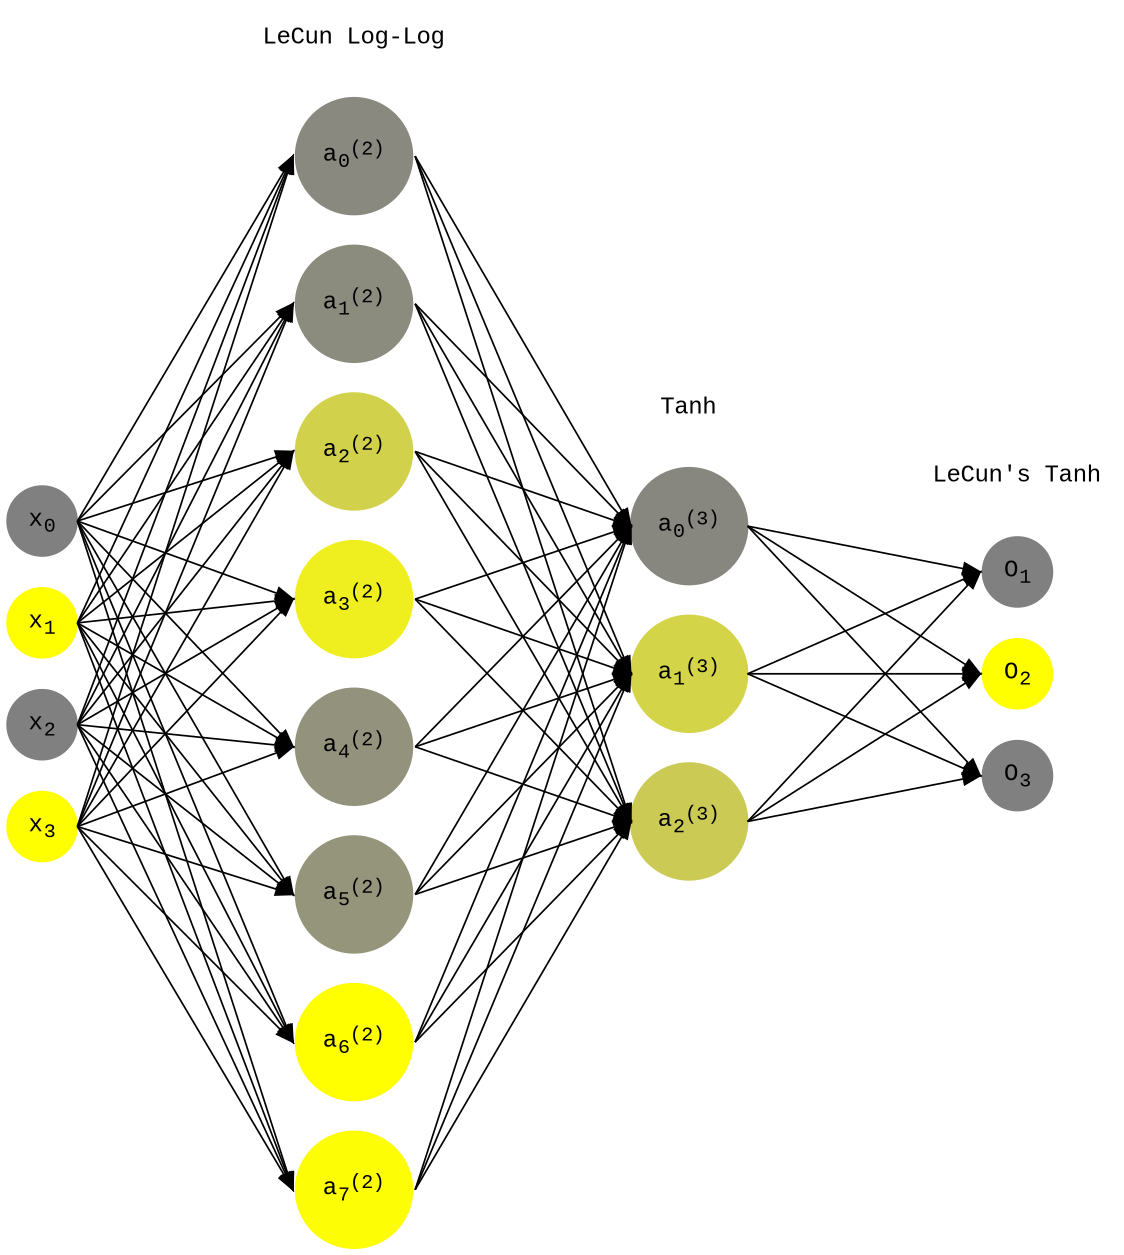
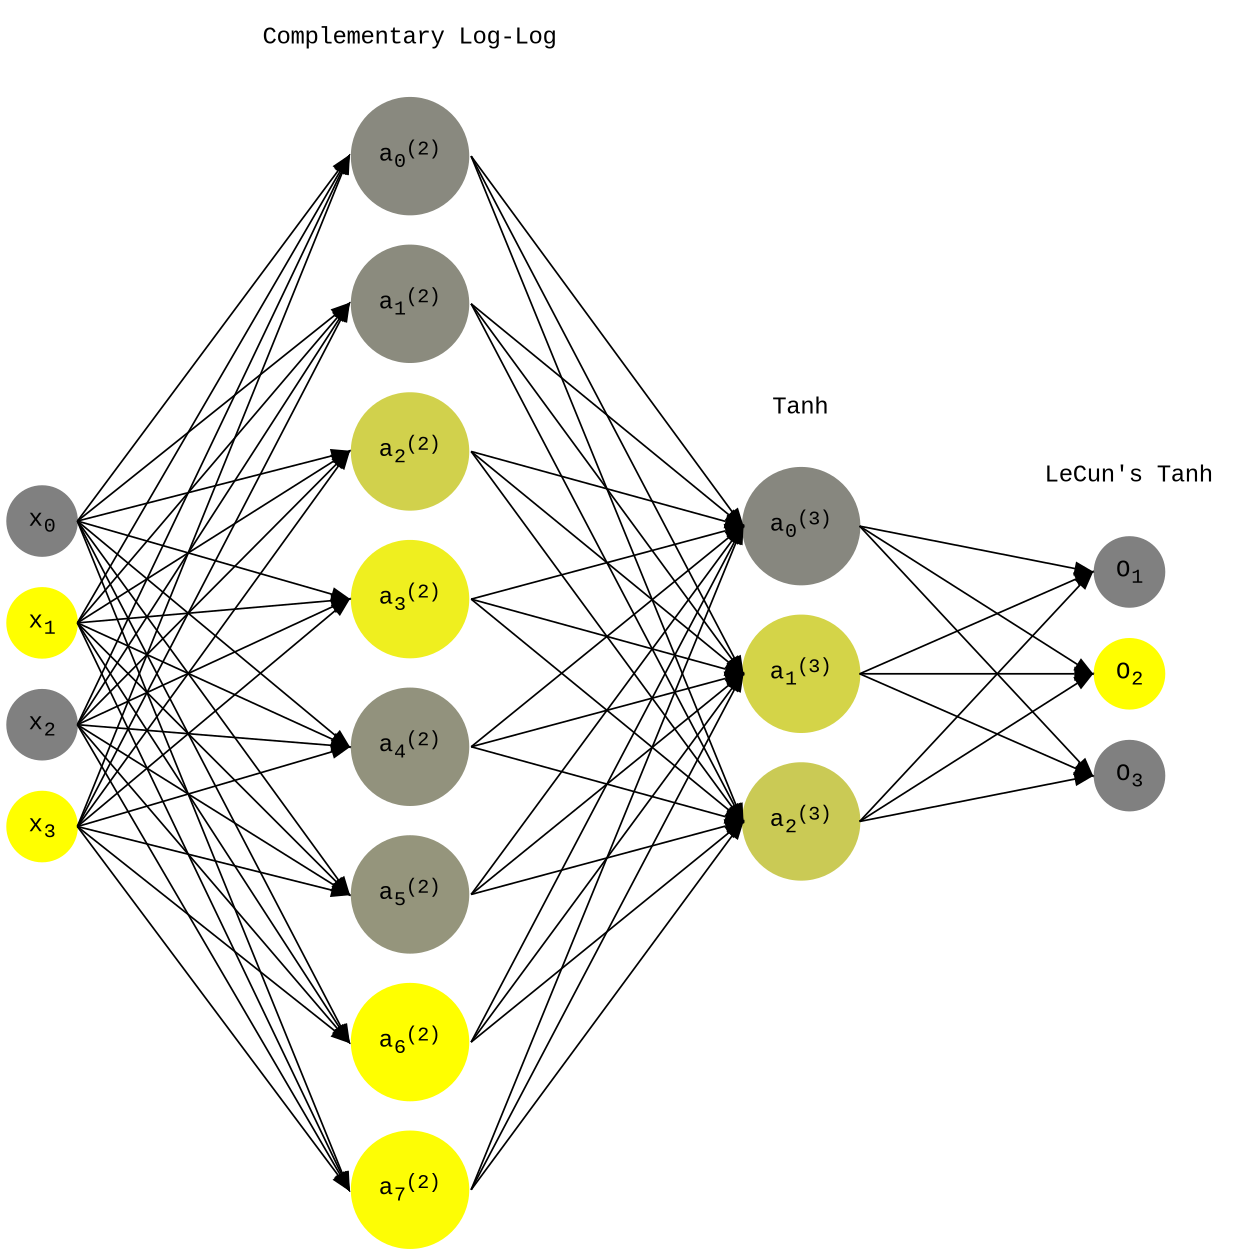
(354, 37) -> (410, 37)
